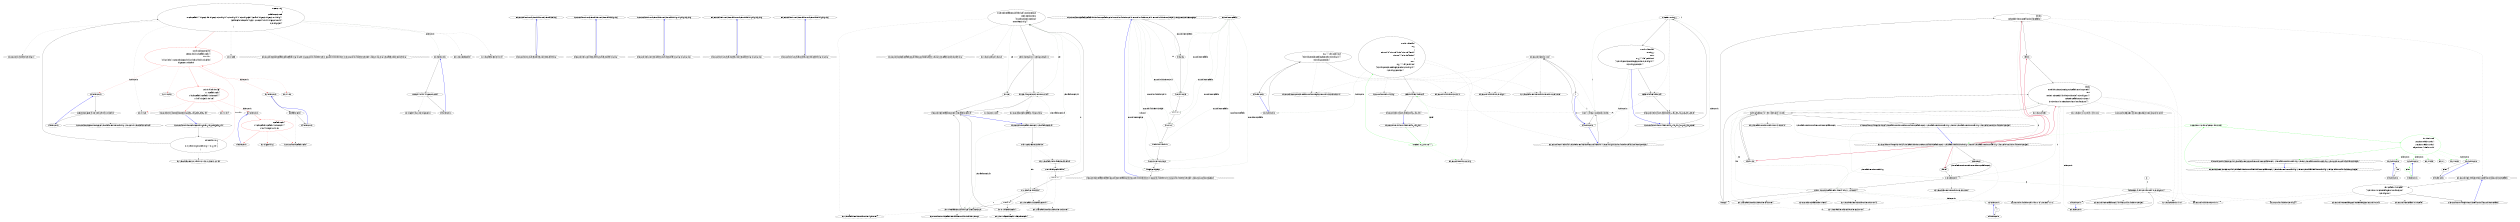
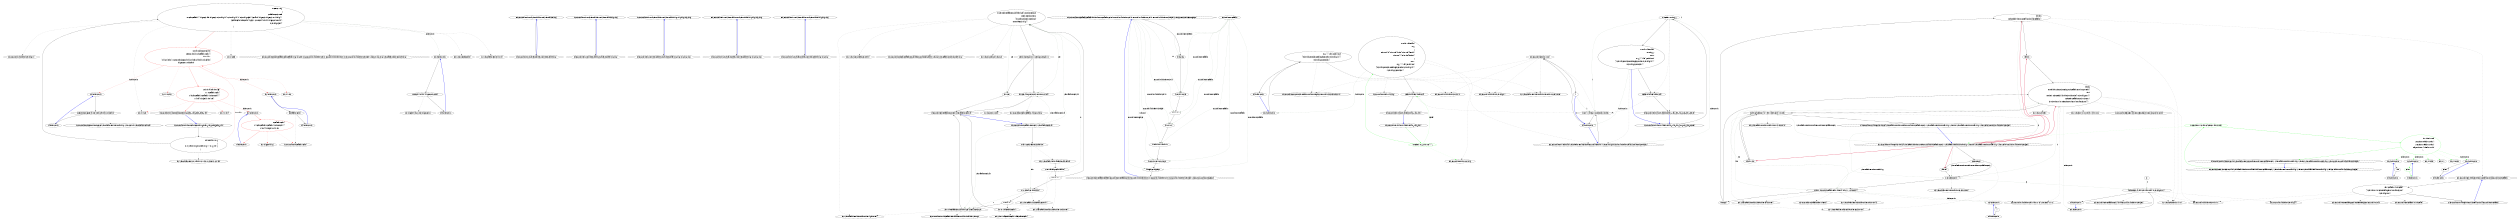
none -> (858, 57)
